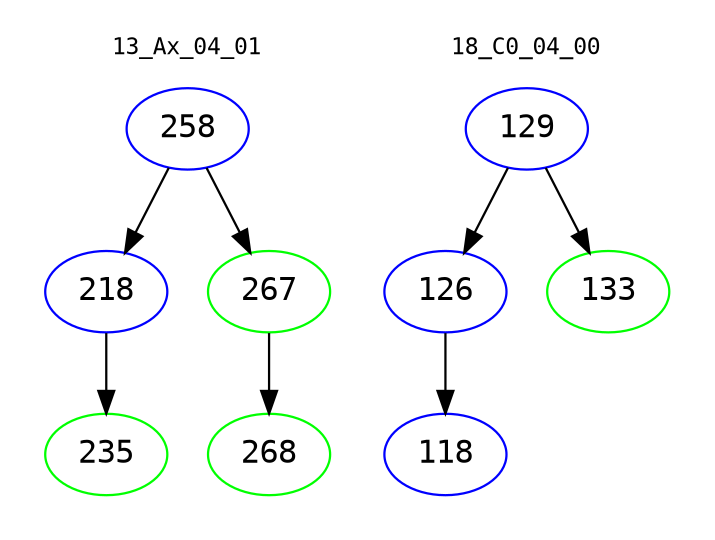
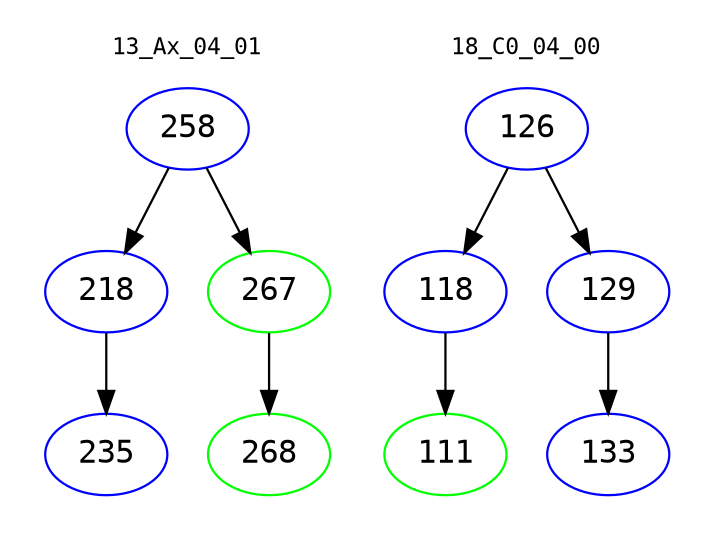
(491, 200) -> (562, 200)
(608, 292) -> (608, 454)
(106, 454) -> (106, 454)
none -> (445, 454)
